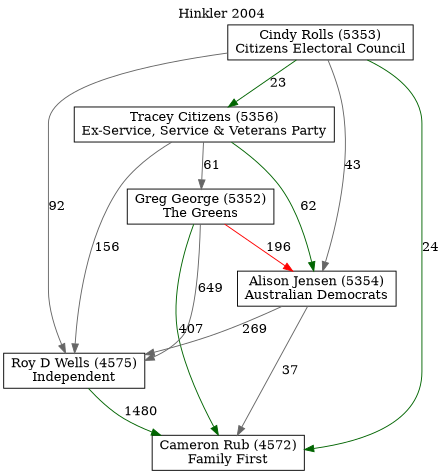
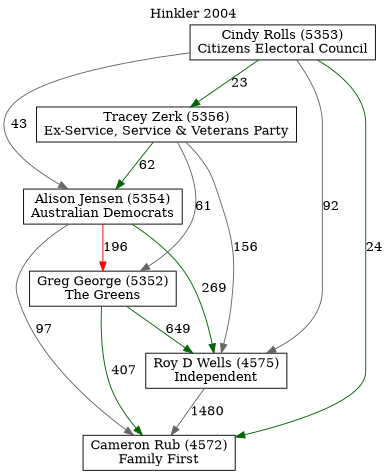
(204, 125) -> (167, 125)
(255, 245) -> (103, 243)
(194, 299) -> (156, 327)
(219, 333) -> (186, 274)
(290, 371) -> (44, 330)
(117, 414) -> (190, 408)
